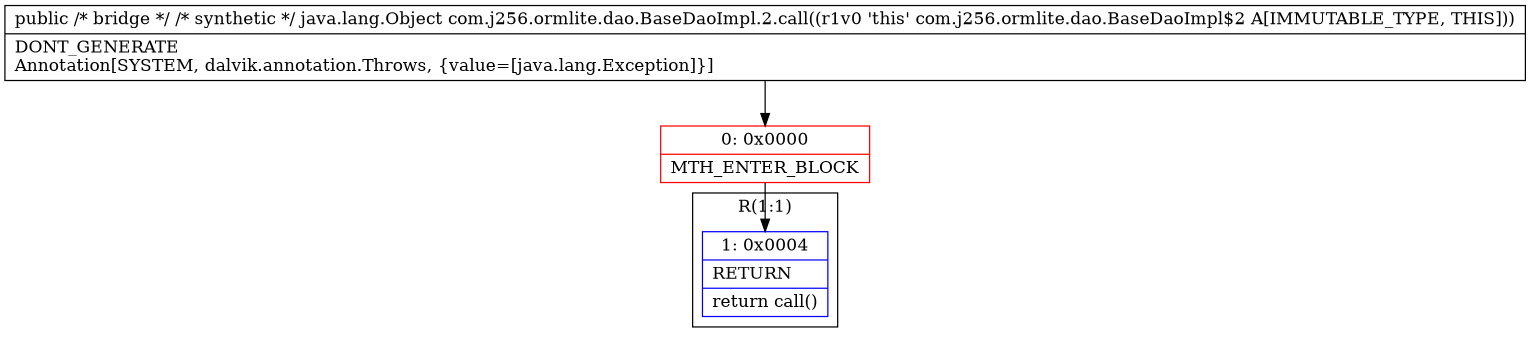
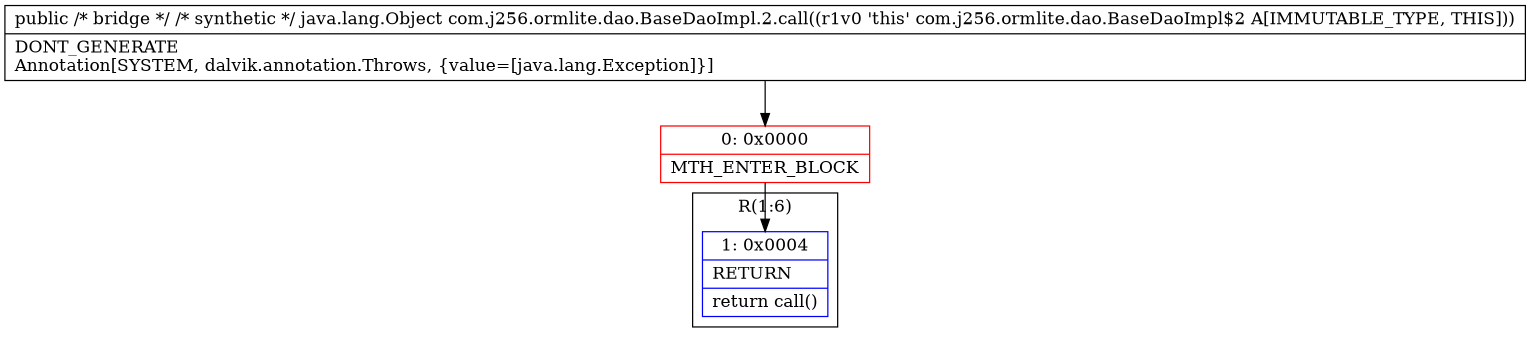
(765, 207) -> (765, 207)
